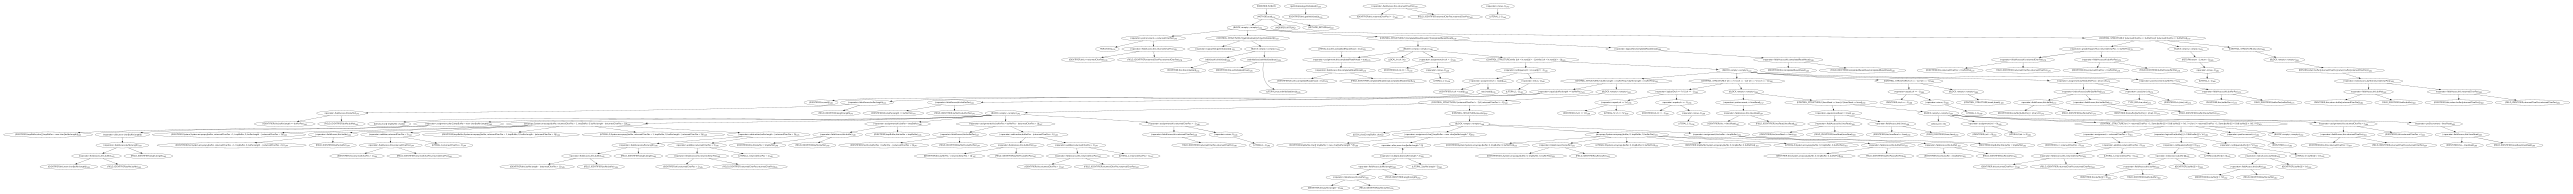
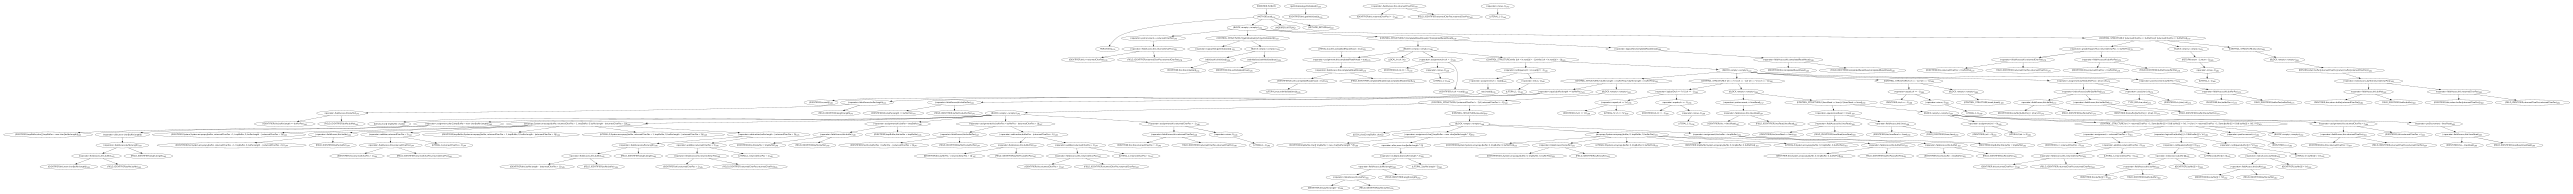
(1130, 44) -> (1179, 23)
(1264, 77) -> (1294, 86)
(1471, 86) -> (1457, 73)
(1938, 124) -> none
none -> (1139, 145)
(1403, 151) -> (1401, 150)
